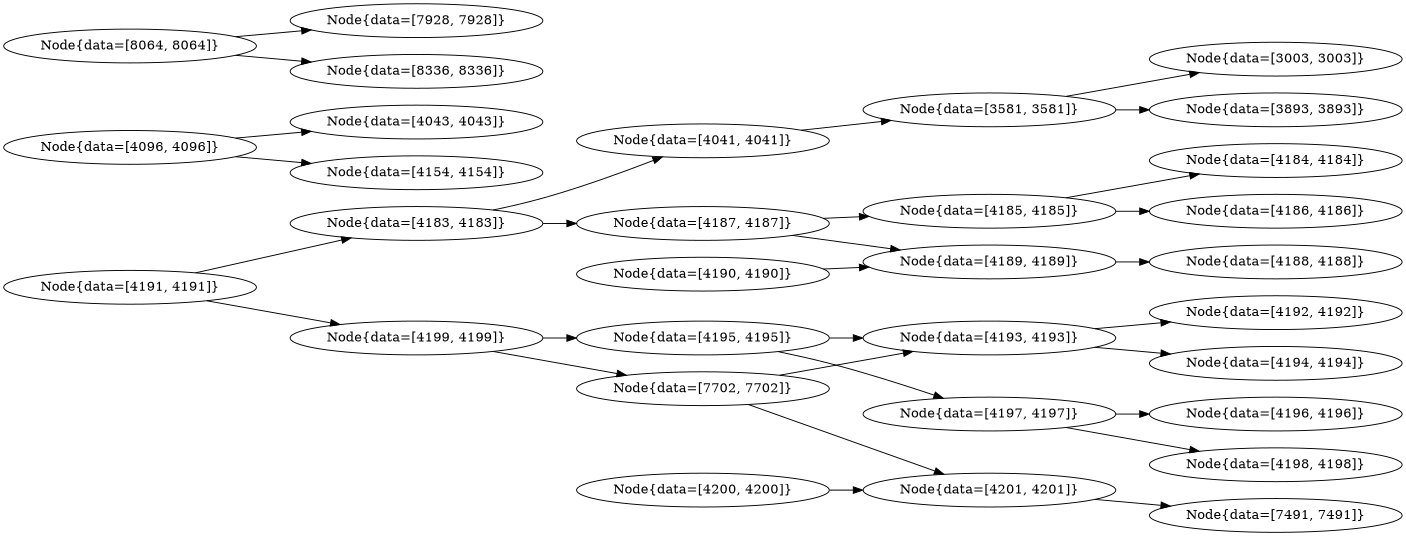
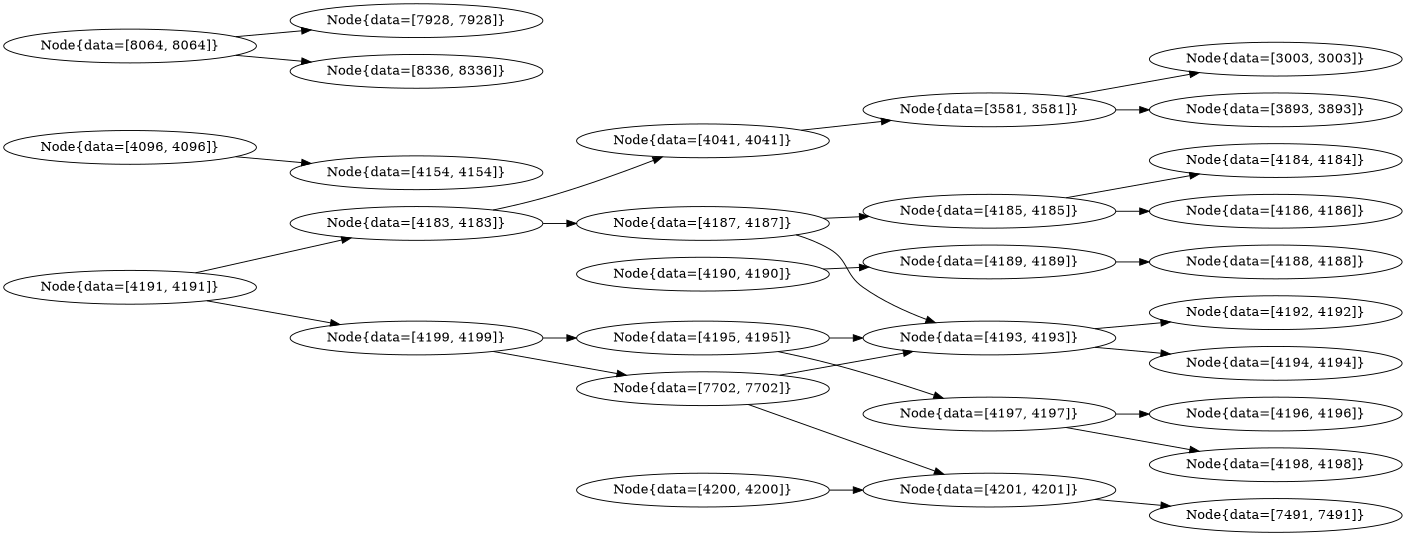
(417, 122) -> none
(842, 242) -> (857, 282)
